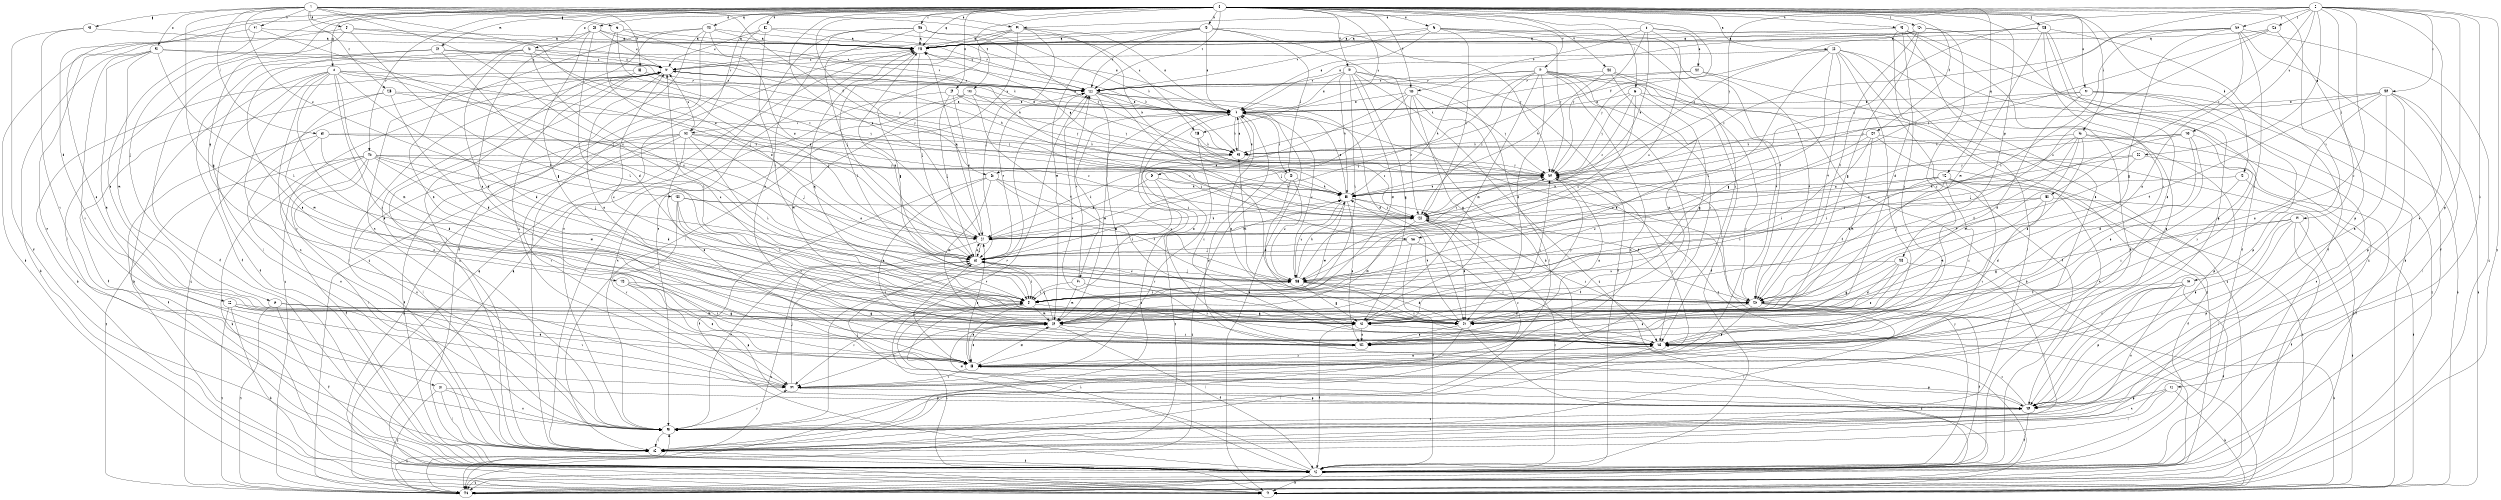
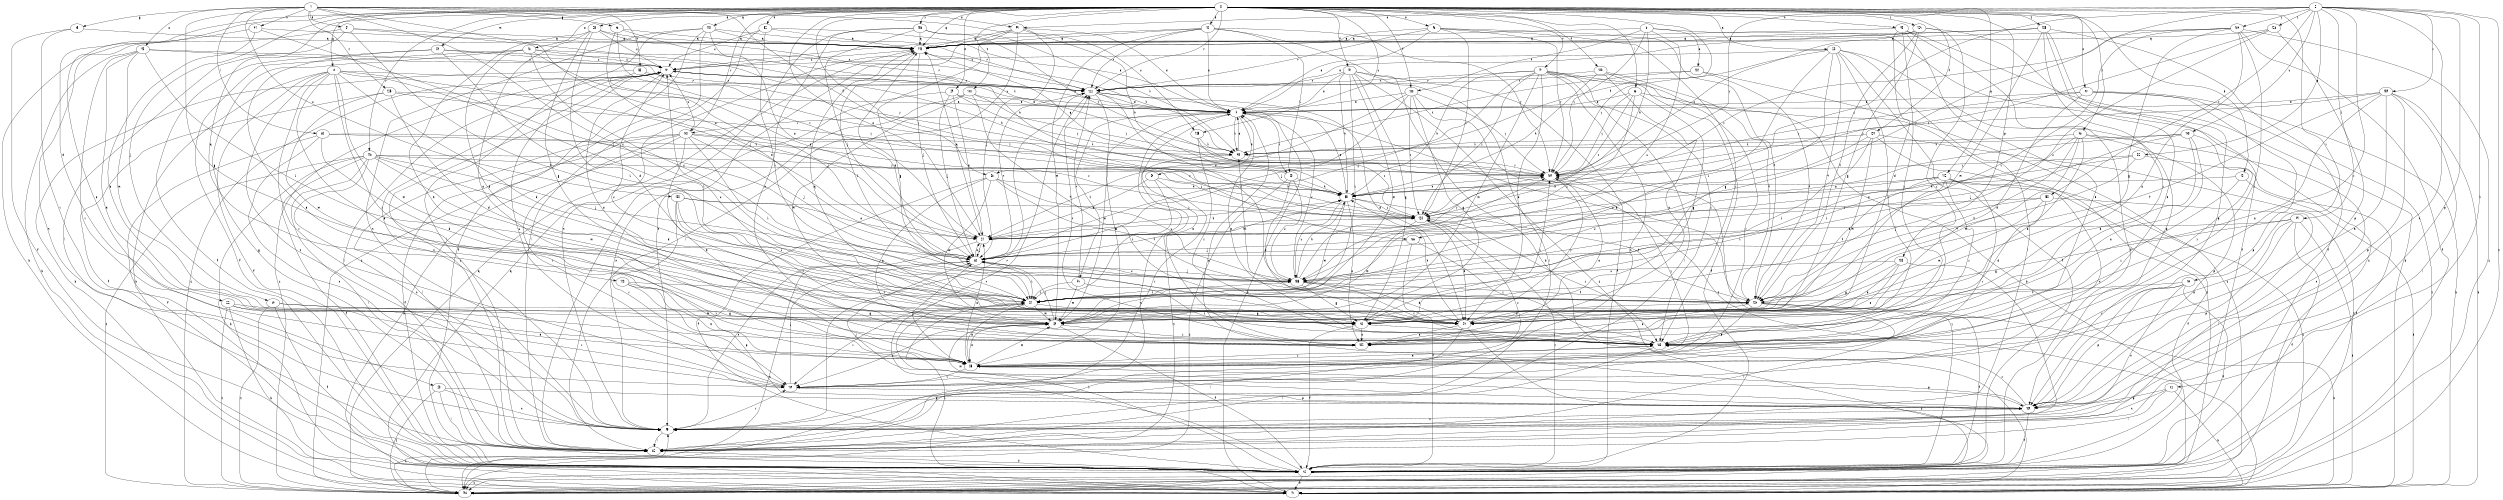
(264, 250) -> (259, 250)
